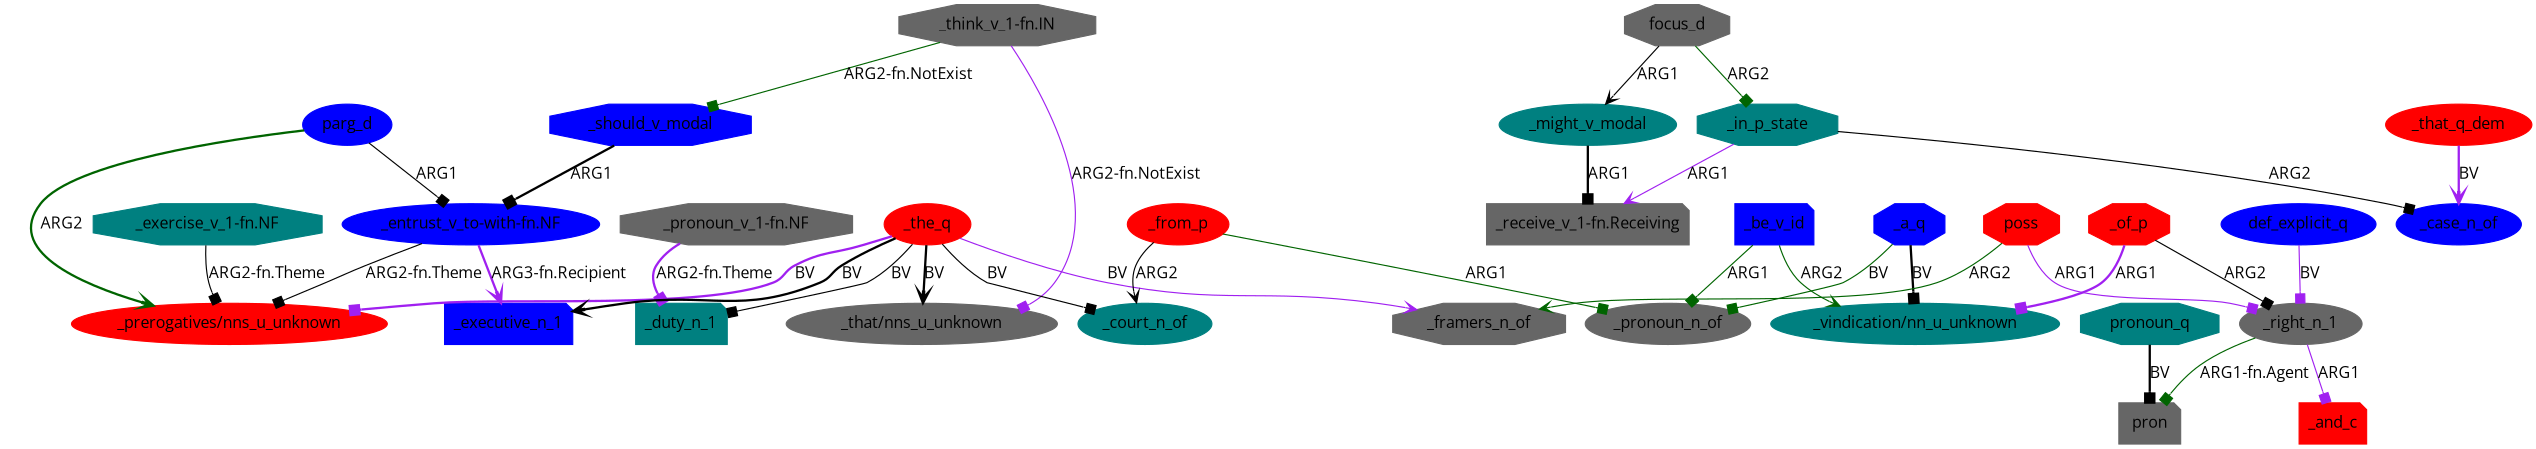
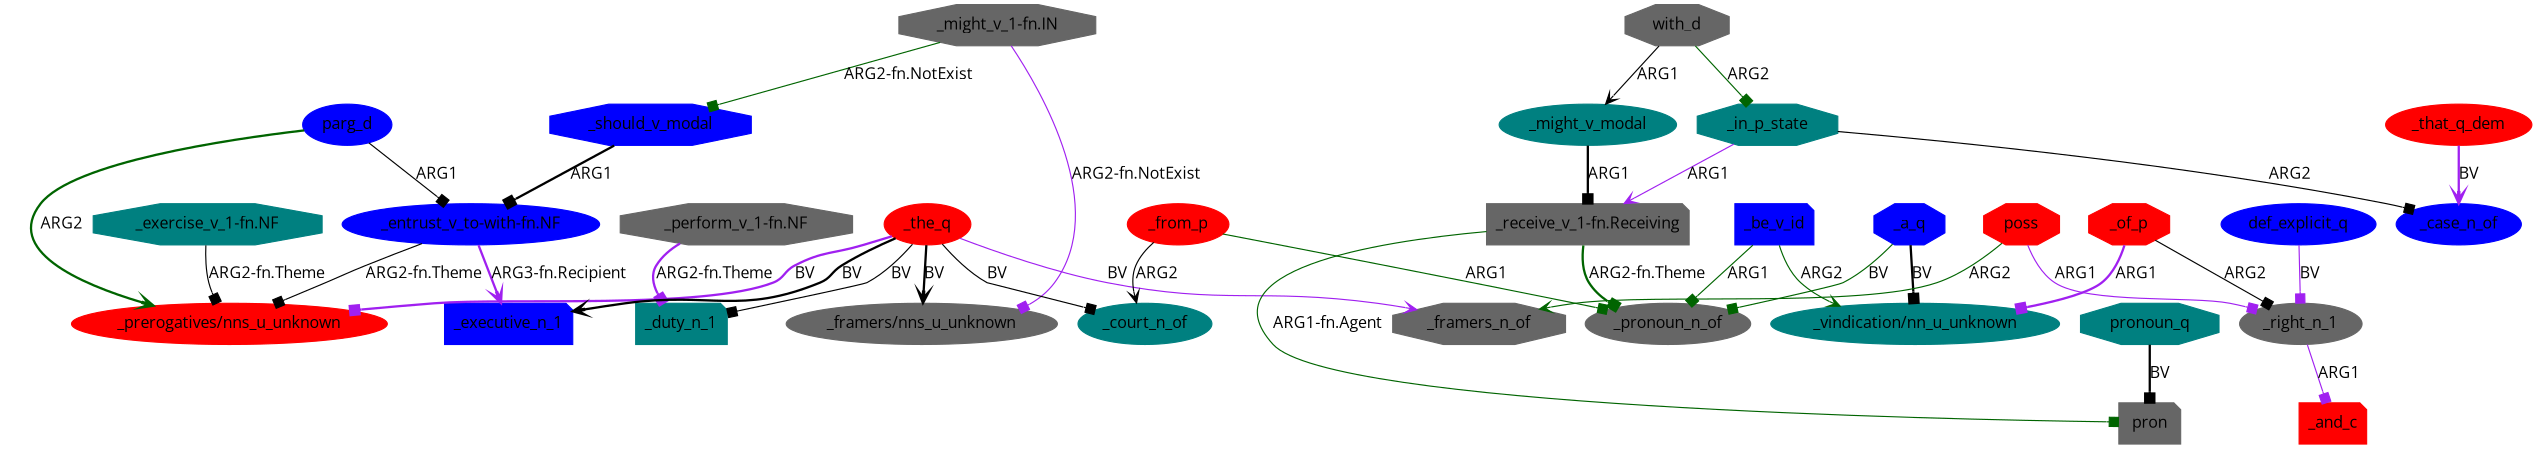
(997, 25) -> (997, 25)
(1677, 25) -> (1677, 25)
(736, 224) -> (736, 224)
none -> (1586, 277)
(922, 324) -> (922, 324)
(2209, 359) -> (1541, 397)
